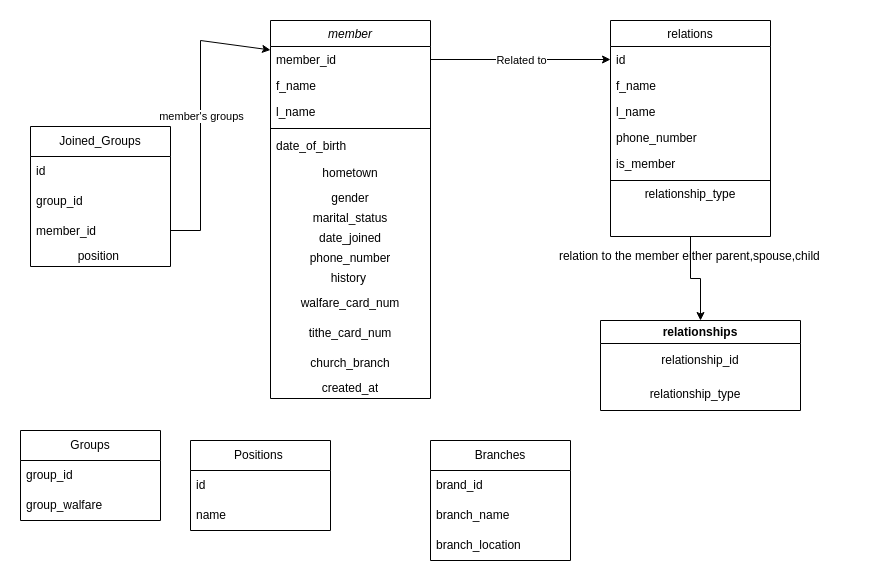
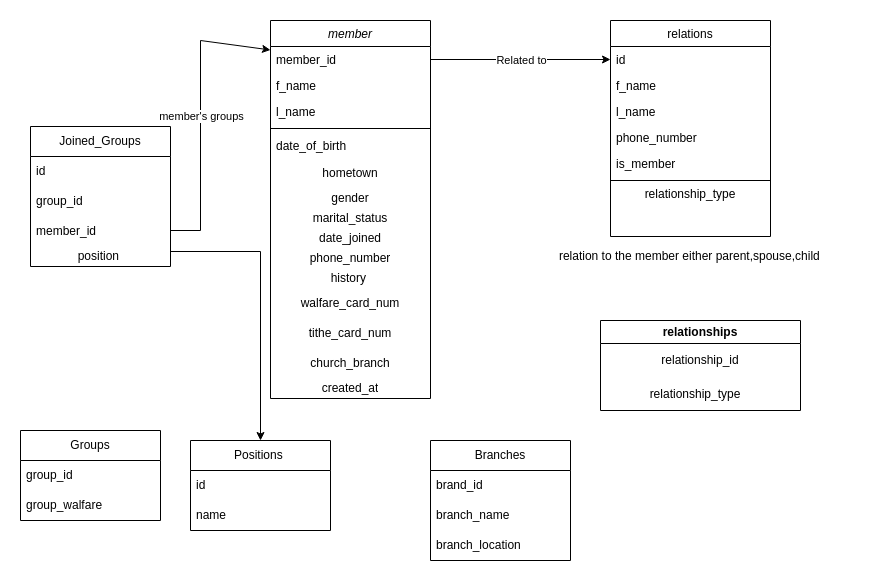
(693, 279) -> none
none -> (261, 298)
